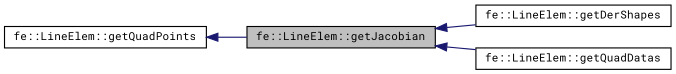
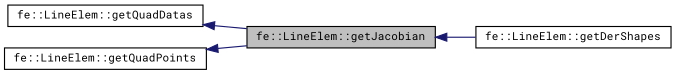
(461, 48) -> (231, 27)
